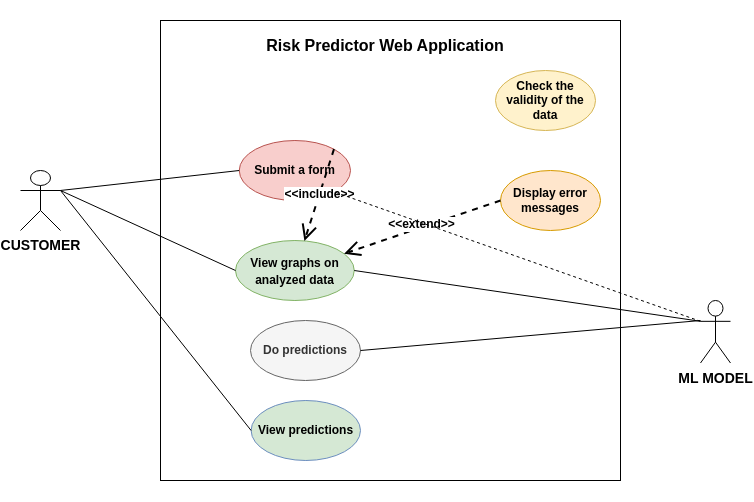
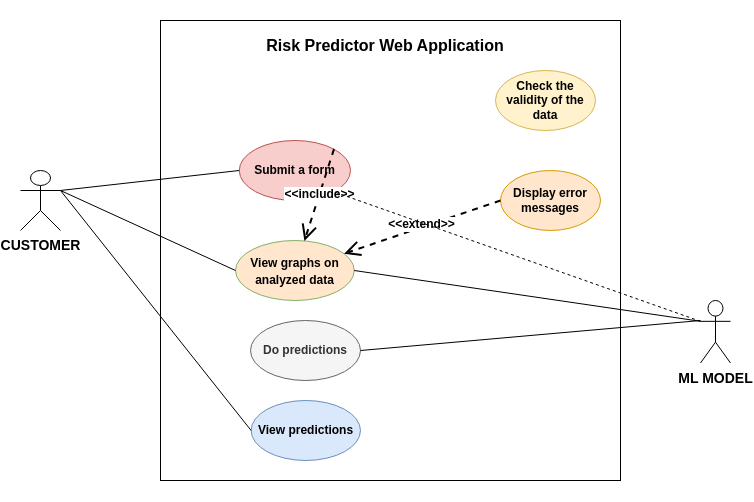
(295, 271) -> (295, 271)
(306, 431) -> (306, 431)
